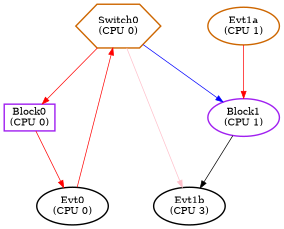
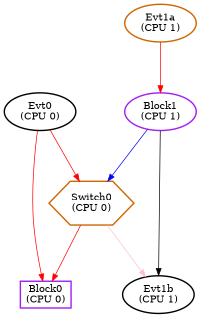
(180, 71) -> (130, 152)
(48, 156) -> (33, 203)
(189, 206) -> (158, 295)
